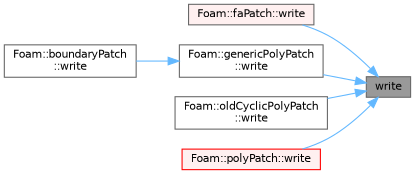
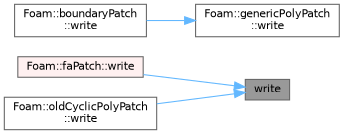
(339, 78) -> none
(251, 159) -> none
